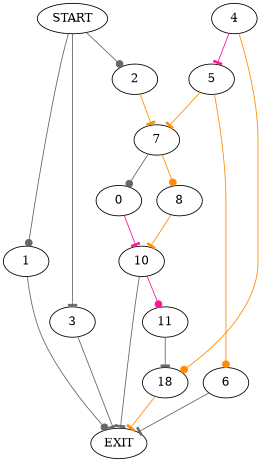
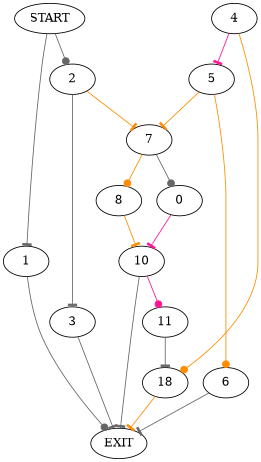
(46, 136) -> (35, 138)
(73, 168) -> (73, 198)
